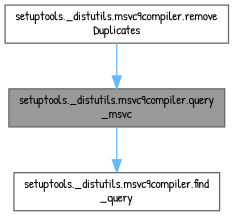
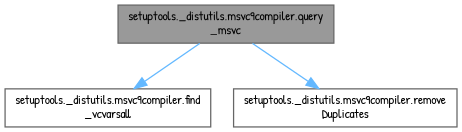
(117, 60) -> (280, 62)
(117, 192) -> (108, 108)
